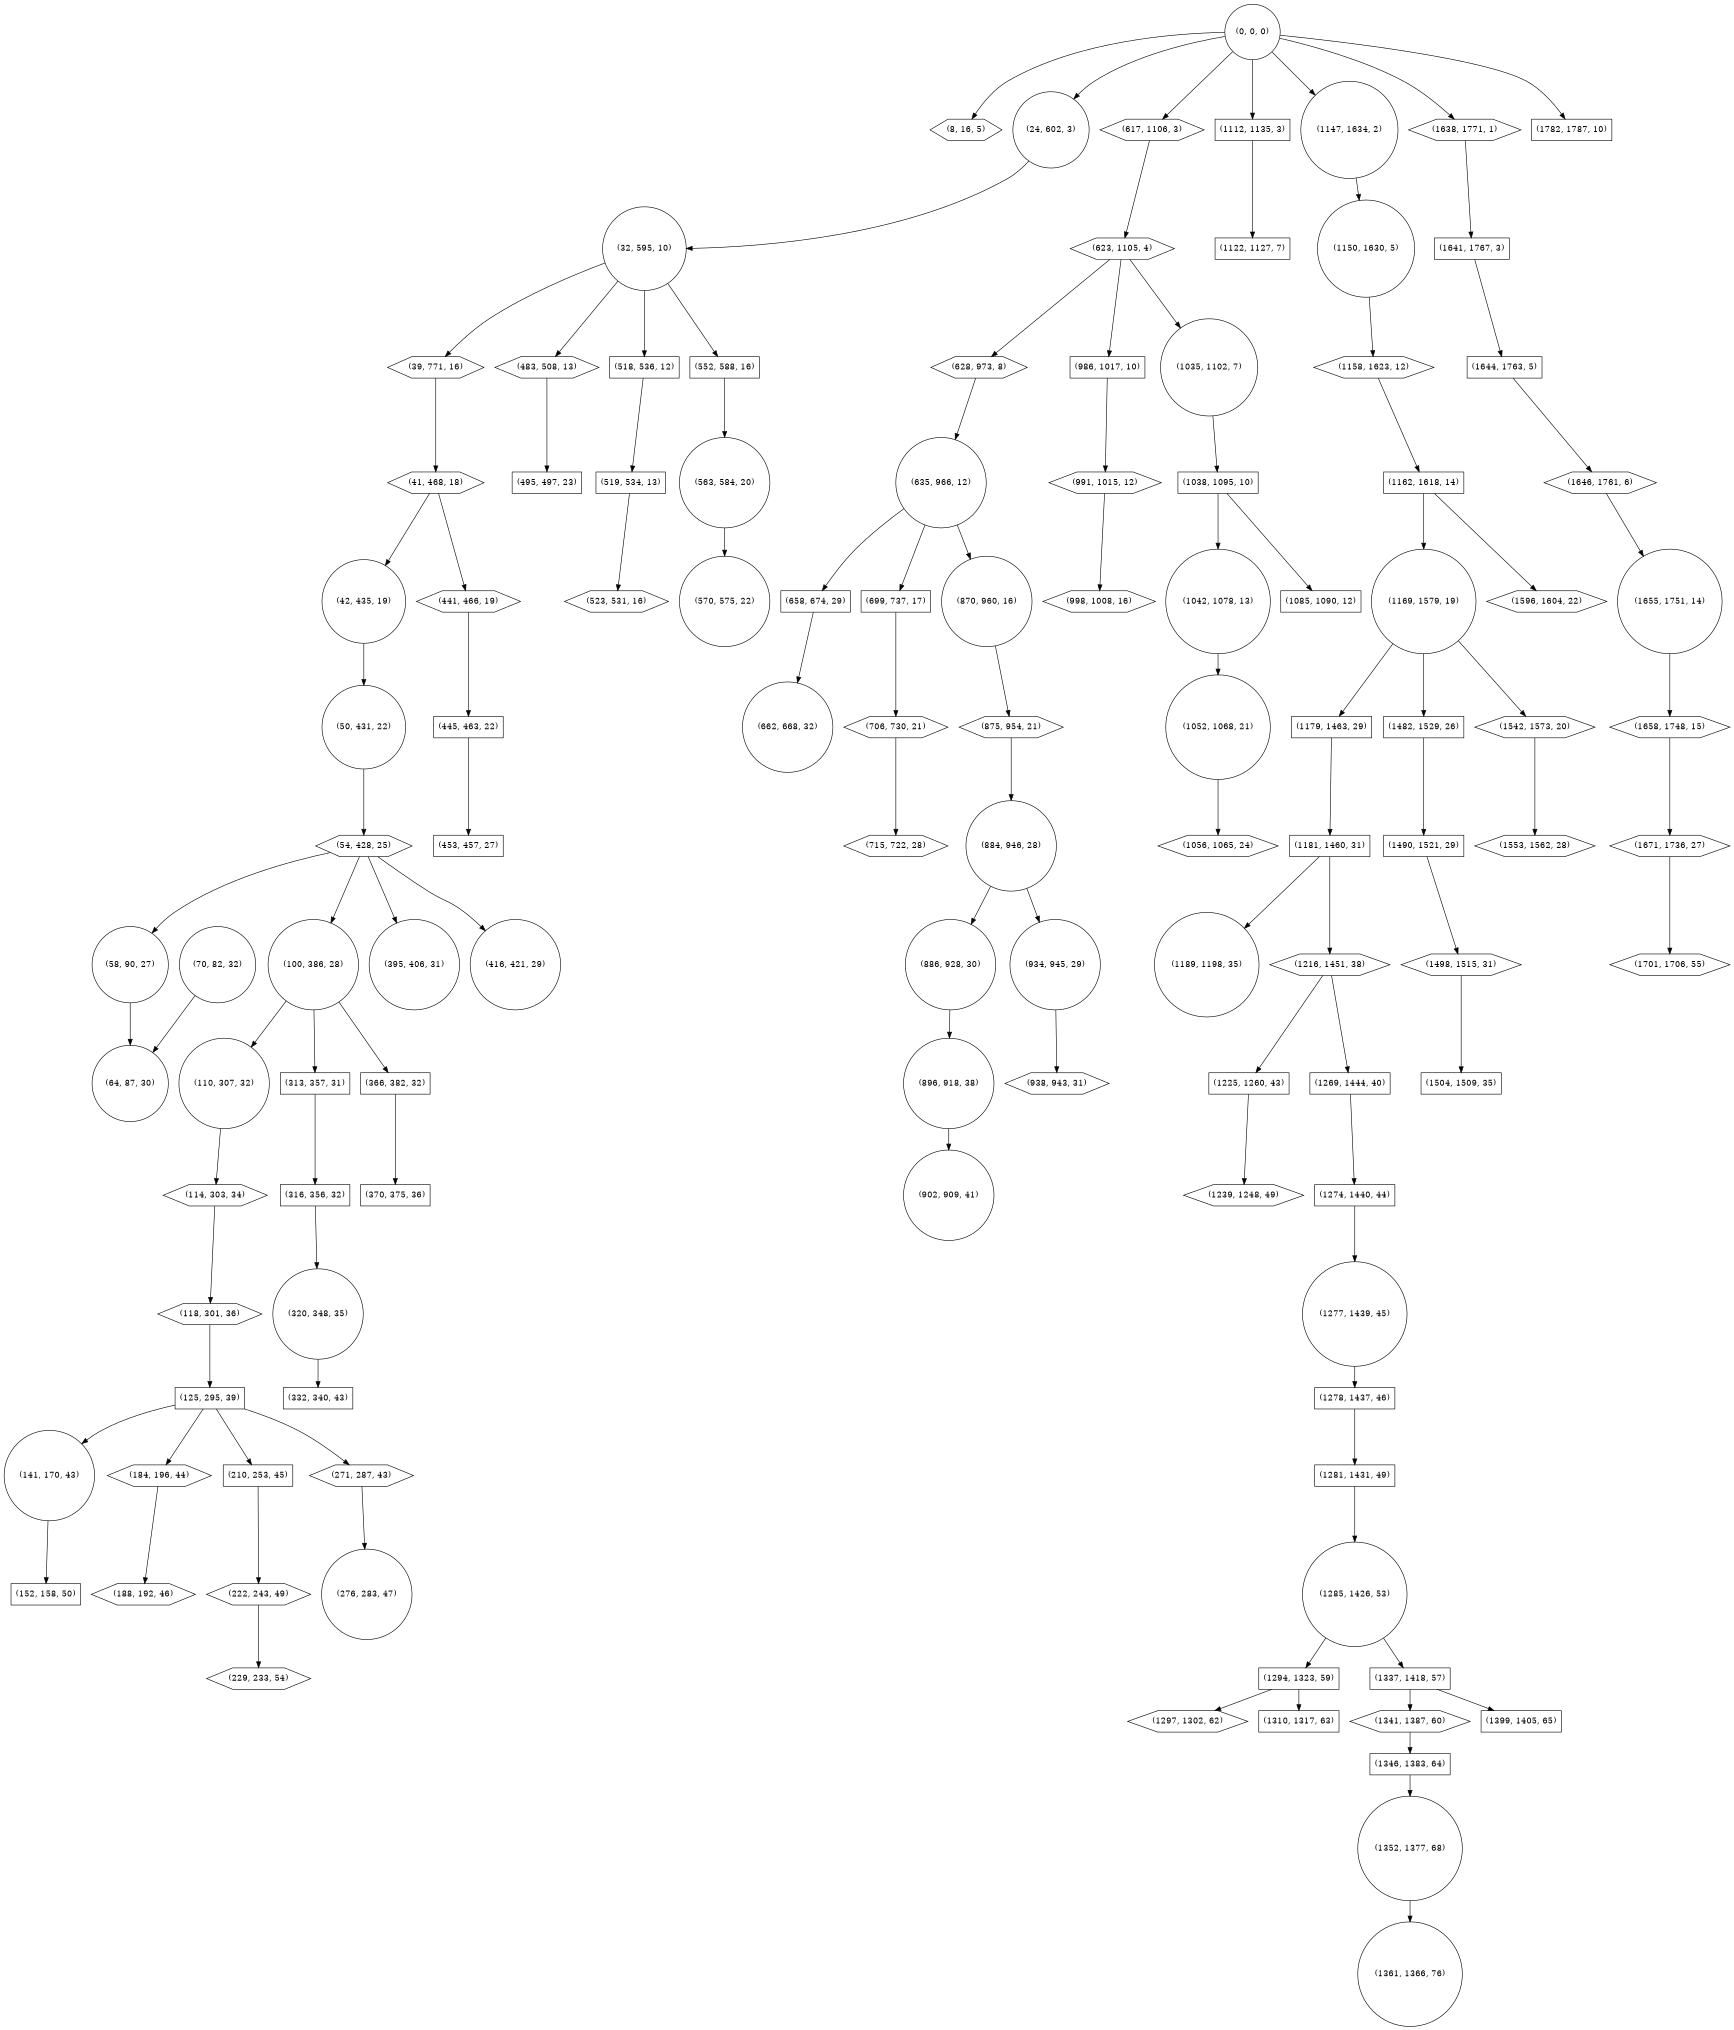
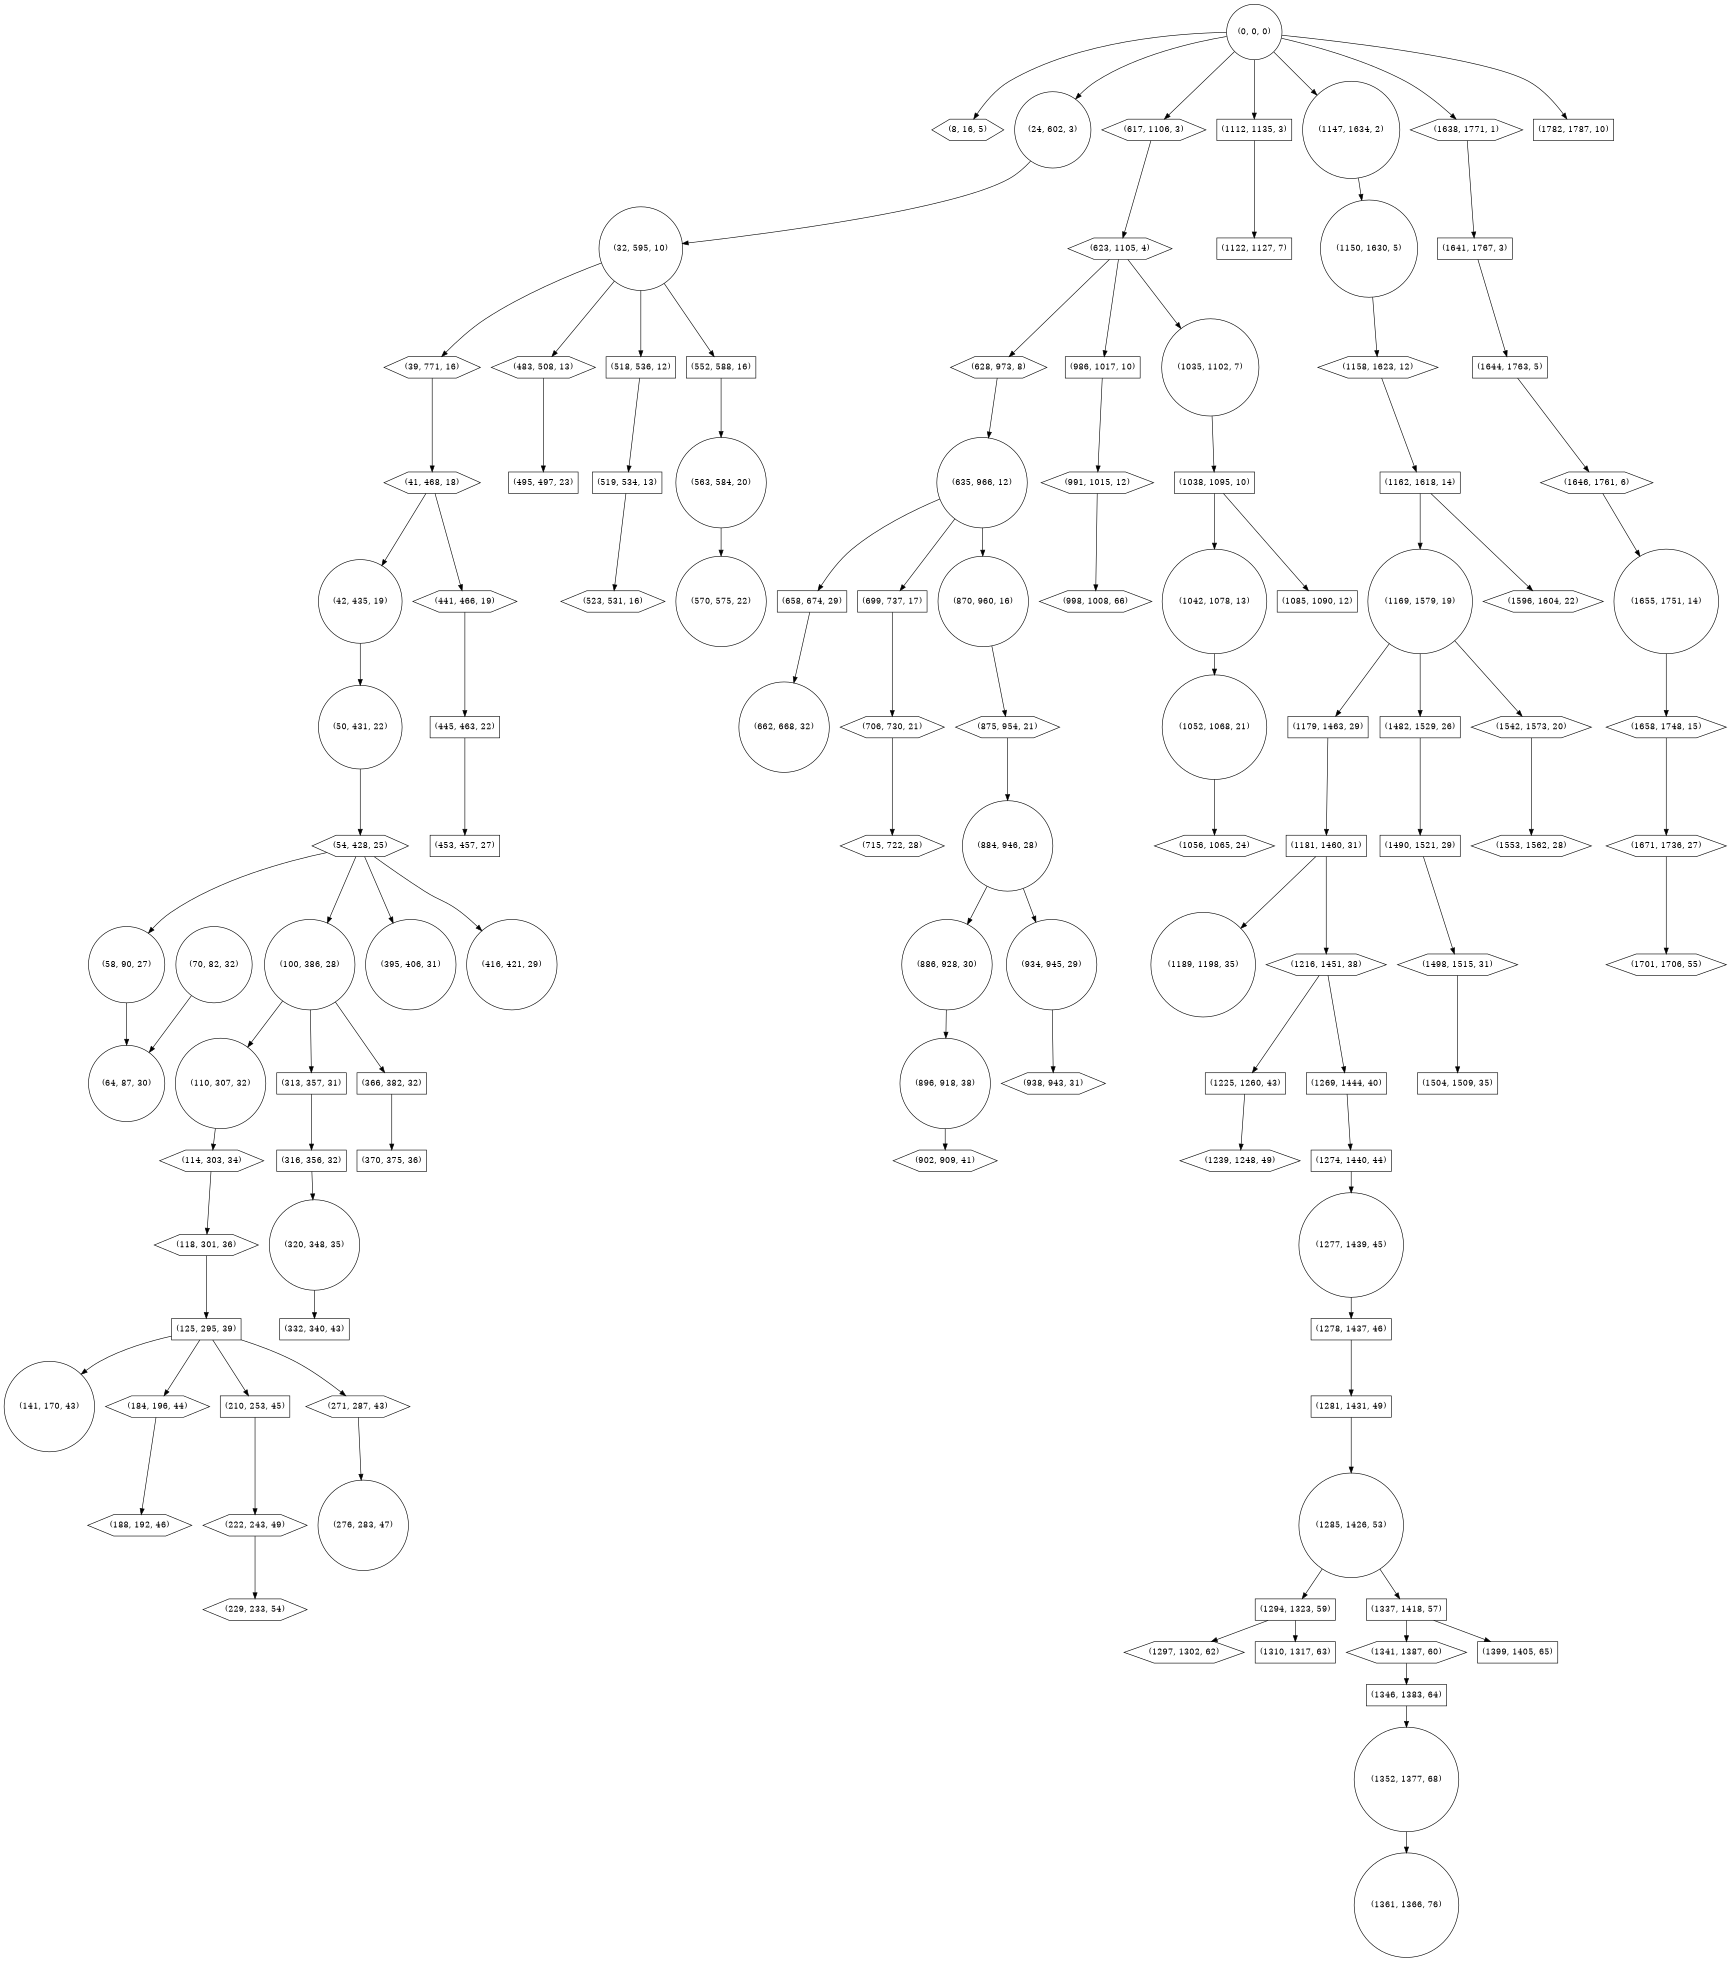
(1099, 601) -> (1096, 601)
(949, 1195) -> (945, 1161)
(46, 1594) -> none
